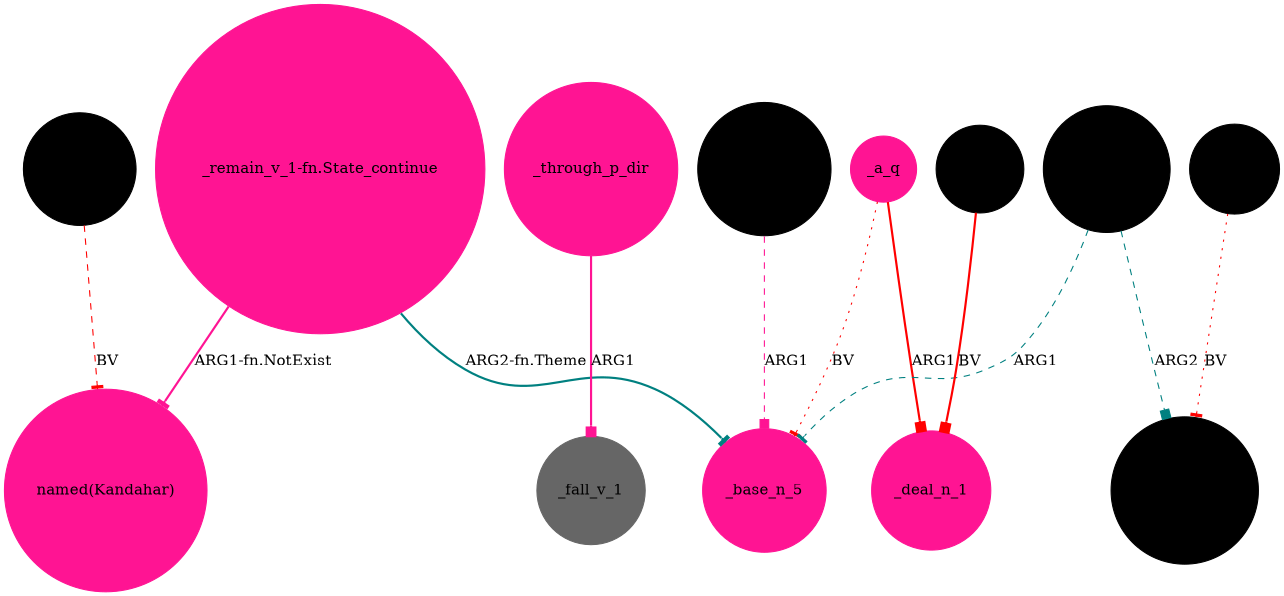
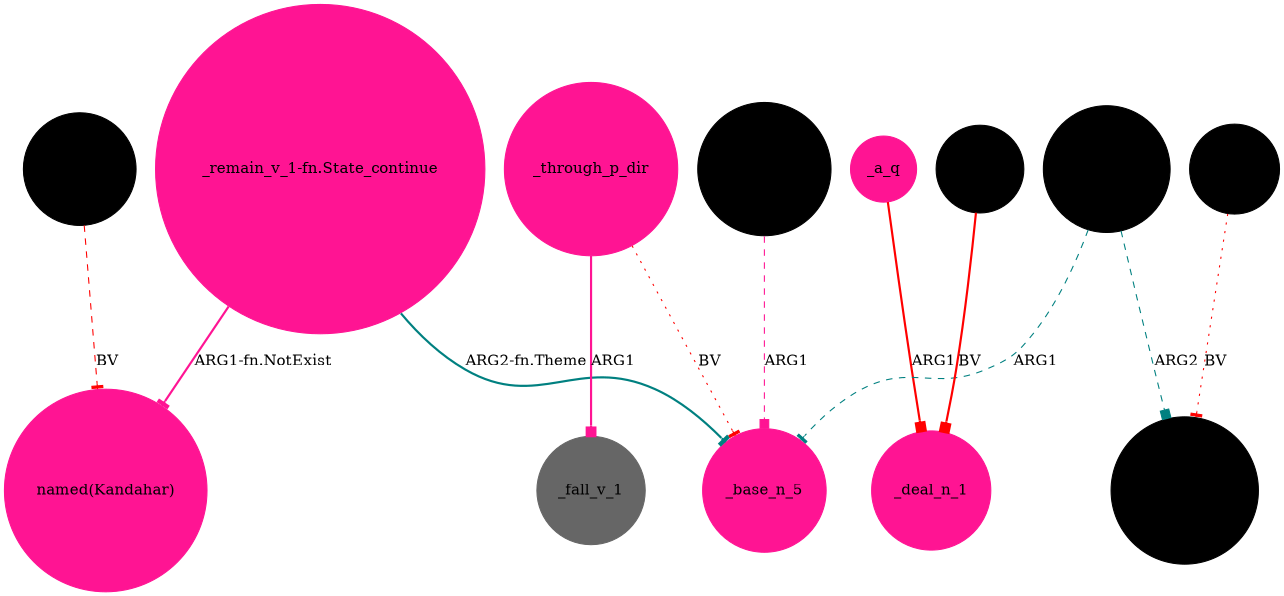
(846, 320) -> (682, 338)
